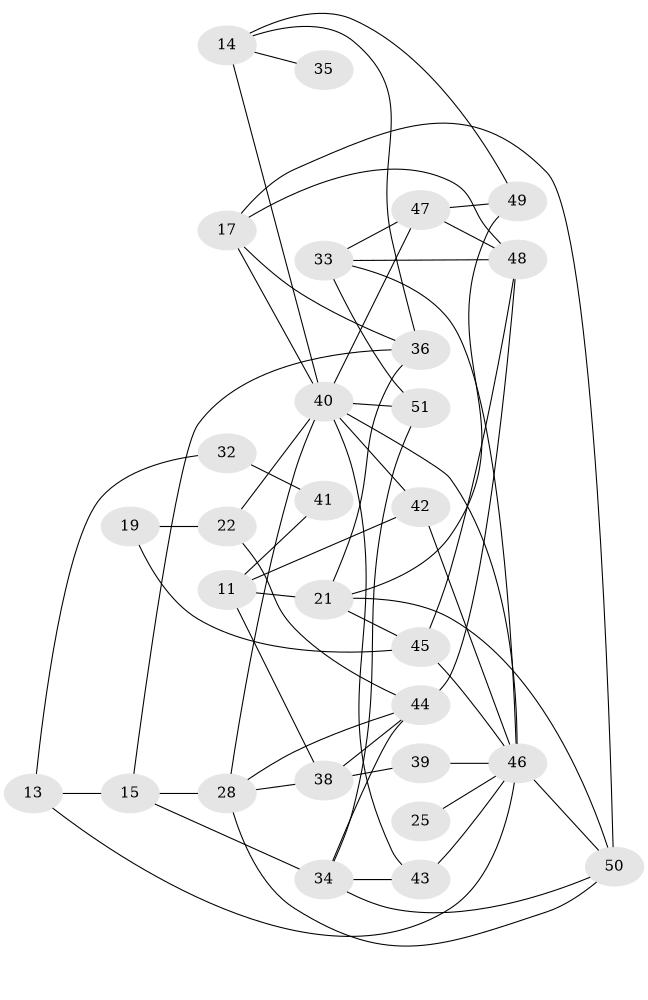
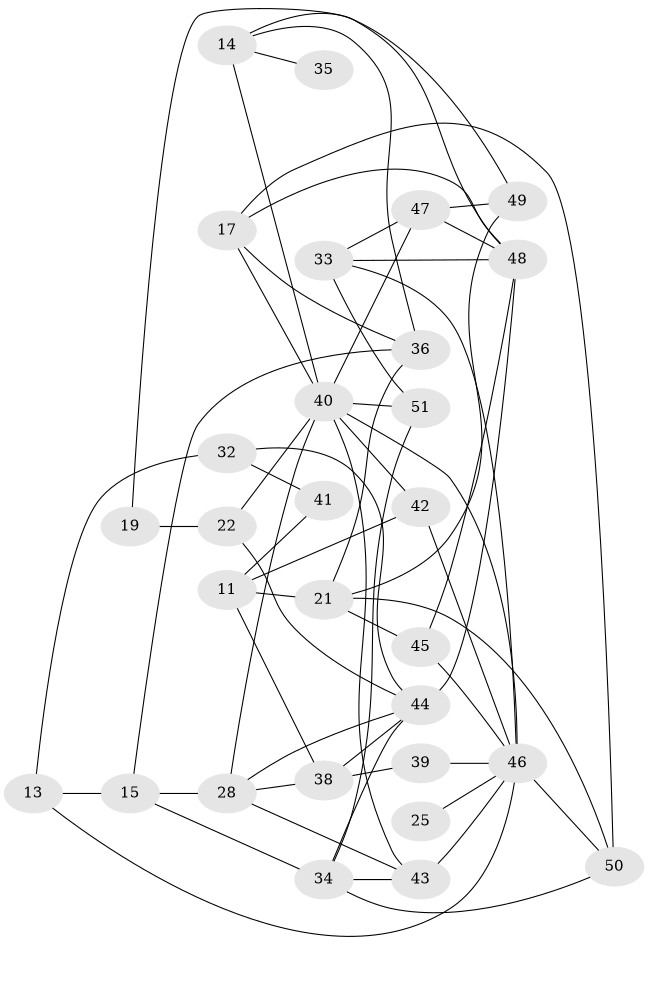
none -> (376, 504)
(239, 637) -> (184, 46)
(390, 945) -> (324, 837)
